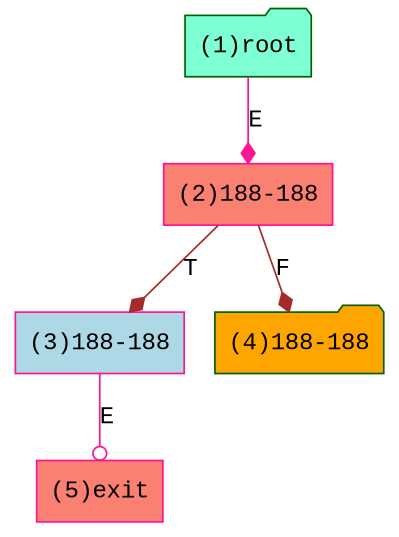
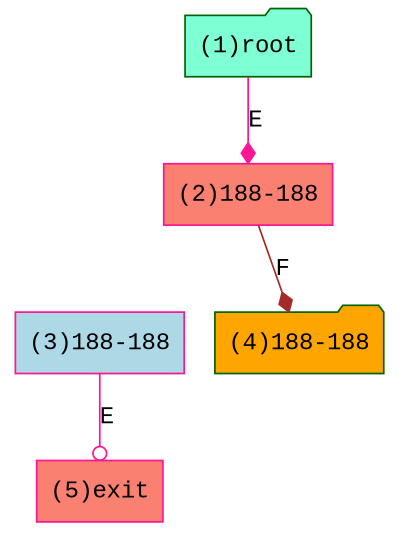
(181, 261) -> none
